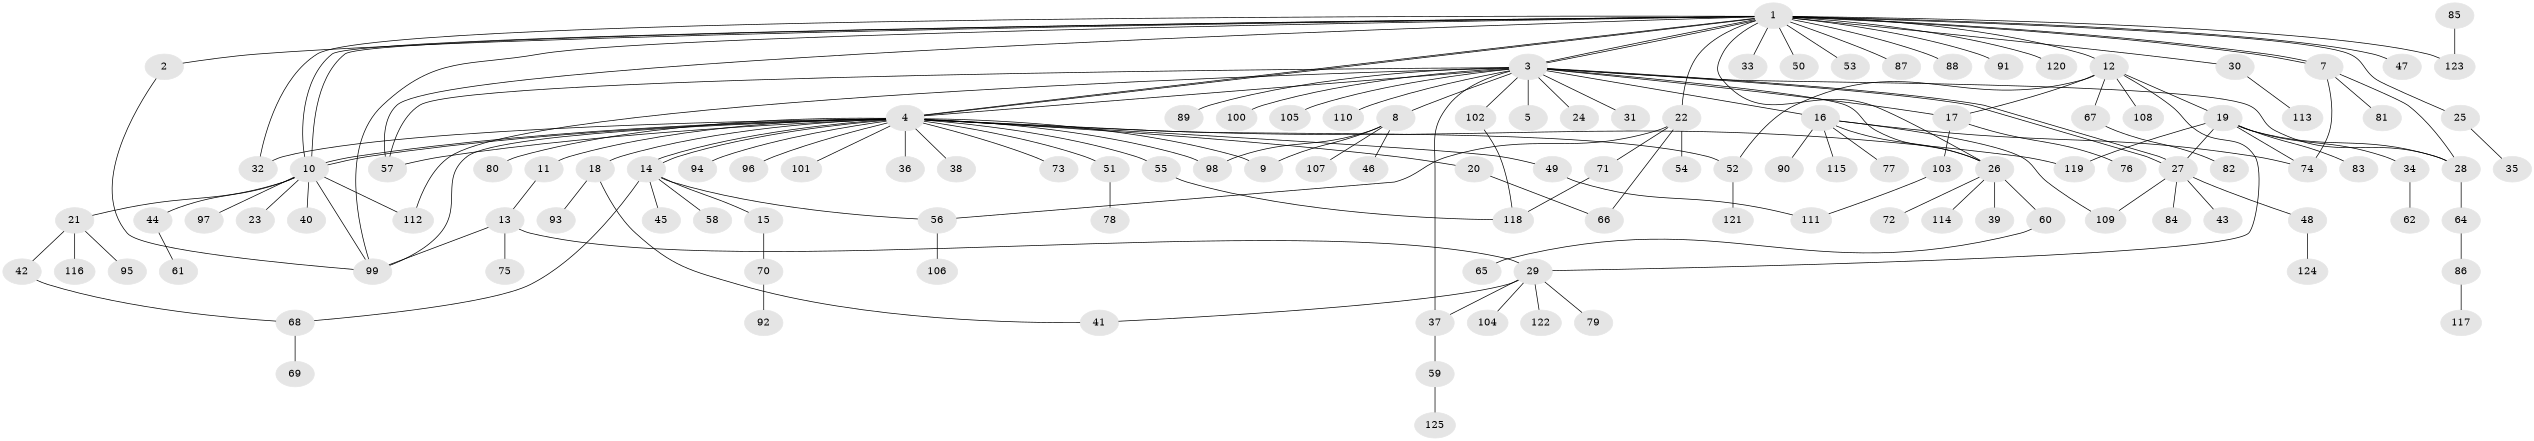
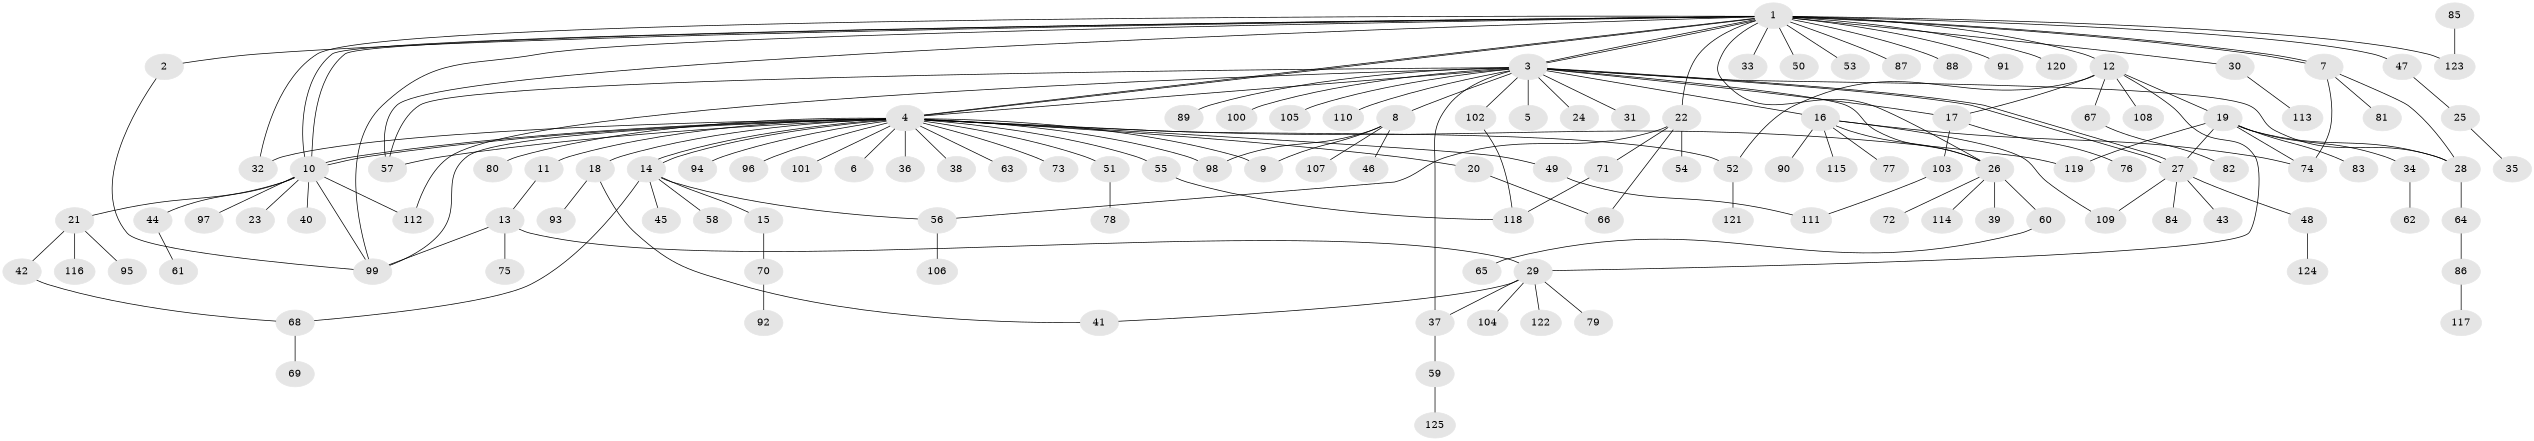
(2128, 30) -> (2431, 93)
none -> (854, 169)
none -> (1008, 169)
